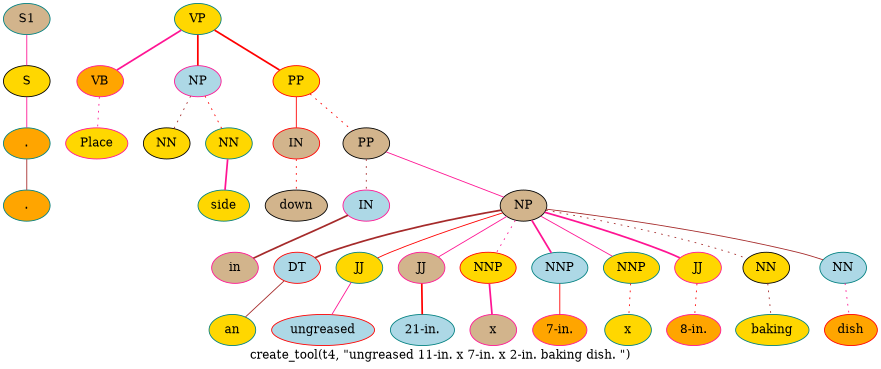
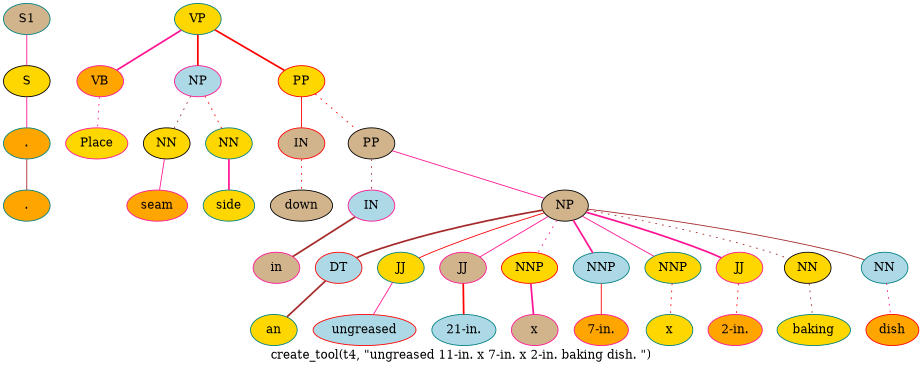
none -> (157, 206)
(265, 299) -> (306, 299)
(694, 330) -> (735, 330)
